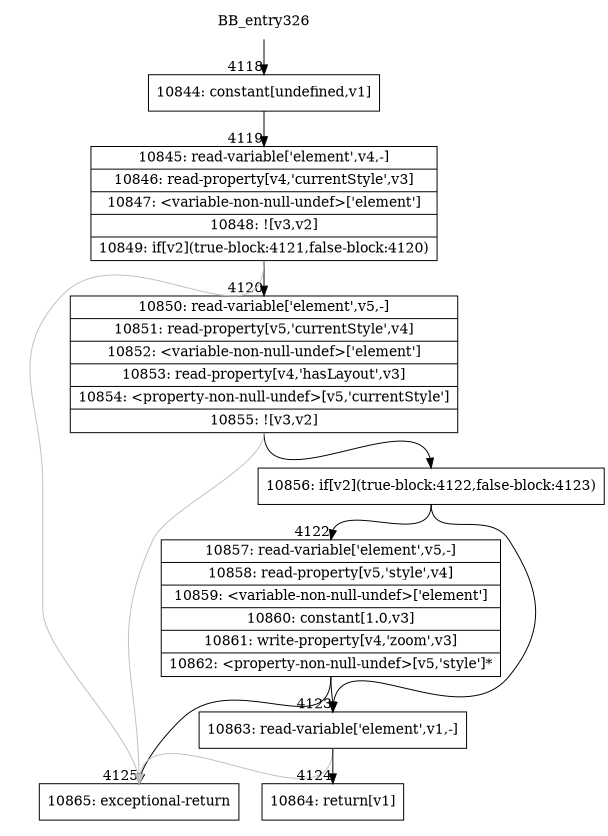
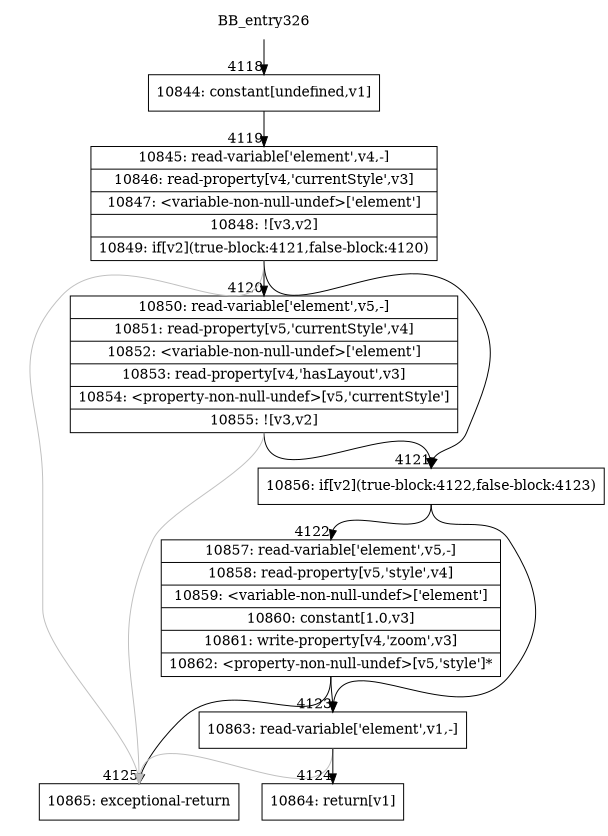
none -> (449, 284)
